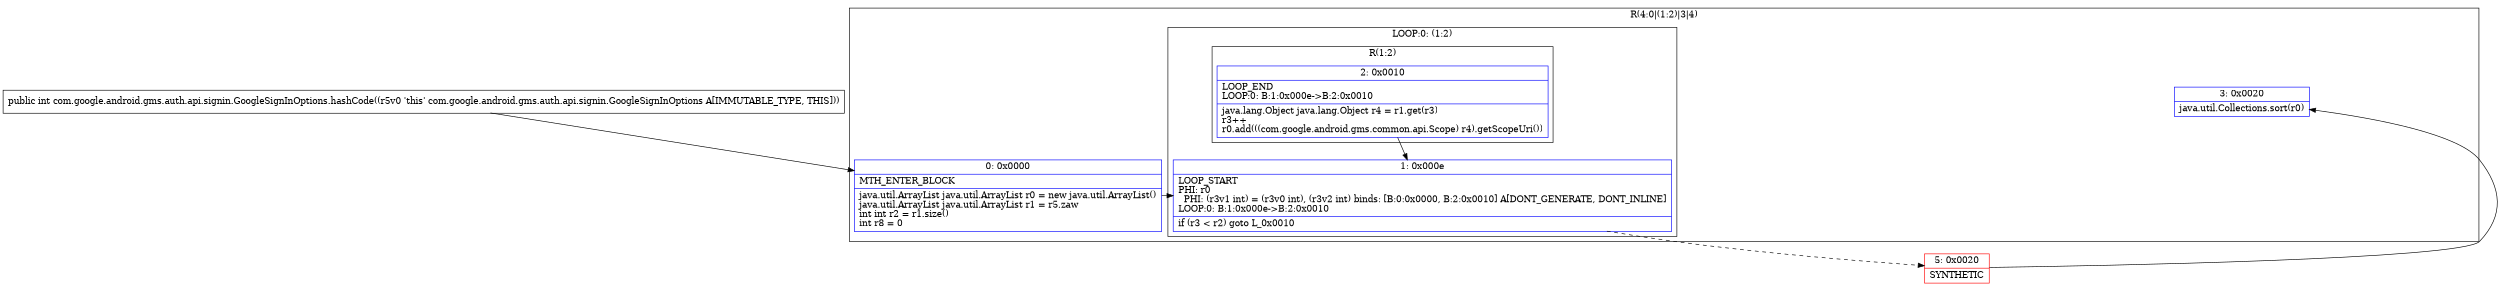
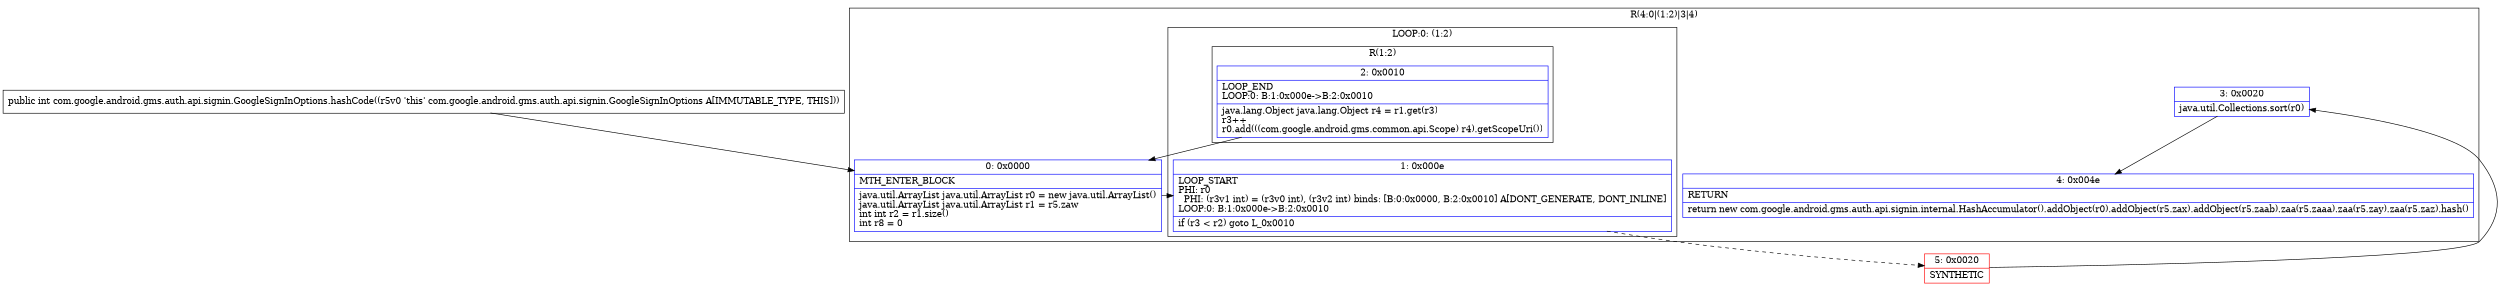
(1402, 147) -> (1198, 148)
none -> (2078, 196)
